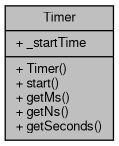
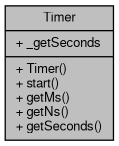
(52, 43) -> (59, 43)
